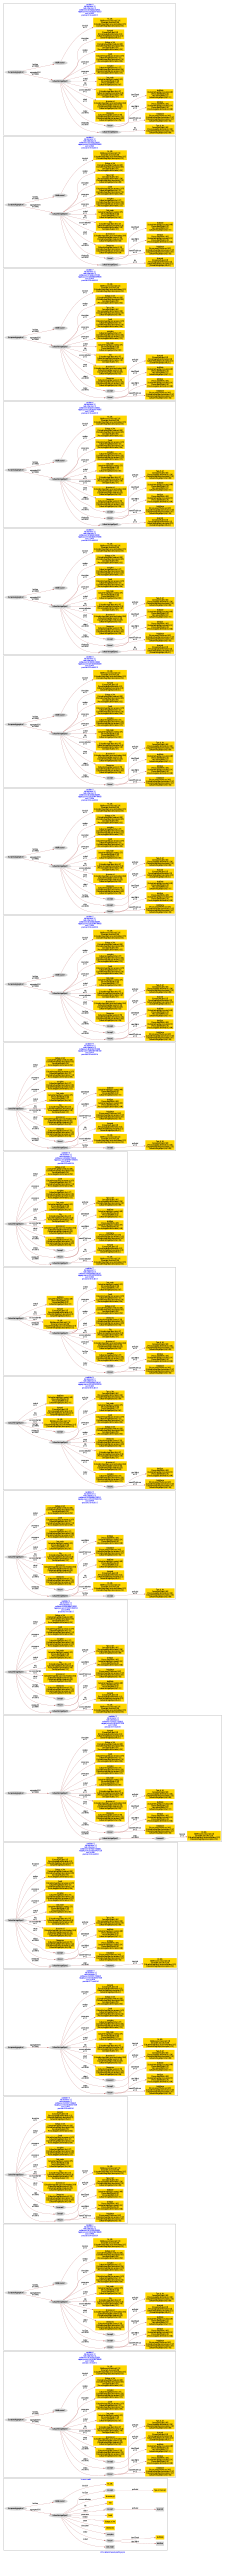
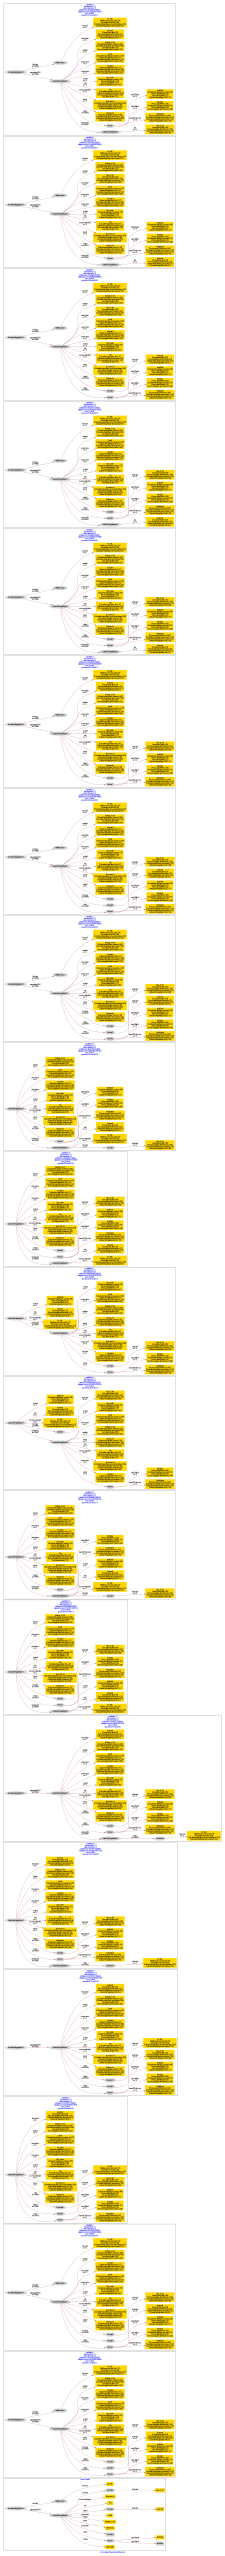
(160, 2490) -> (160, 2490)
(160, 2509) -> (160, 2509)
(110, 2547) -> (110, 2547)
